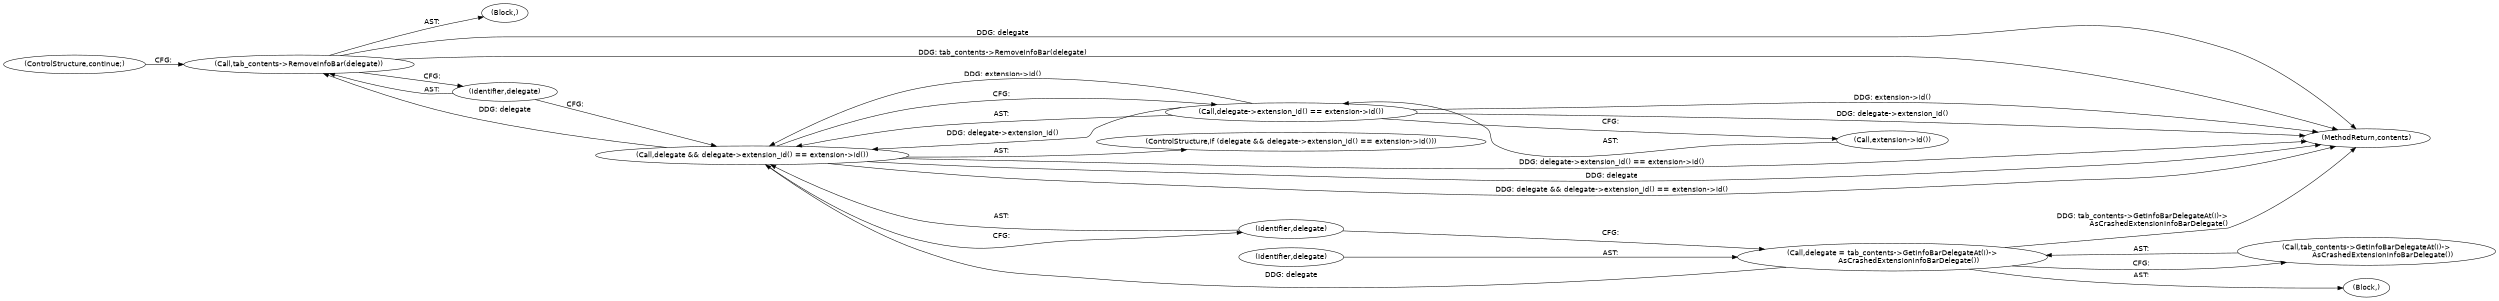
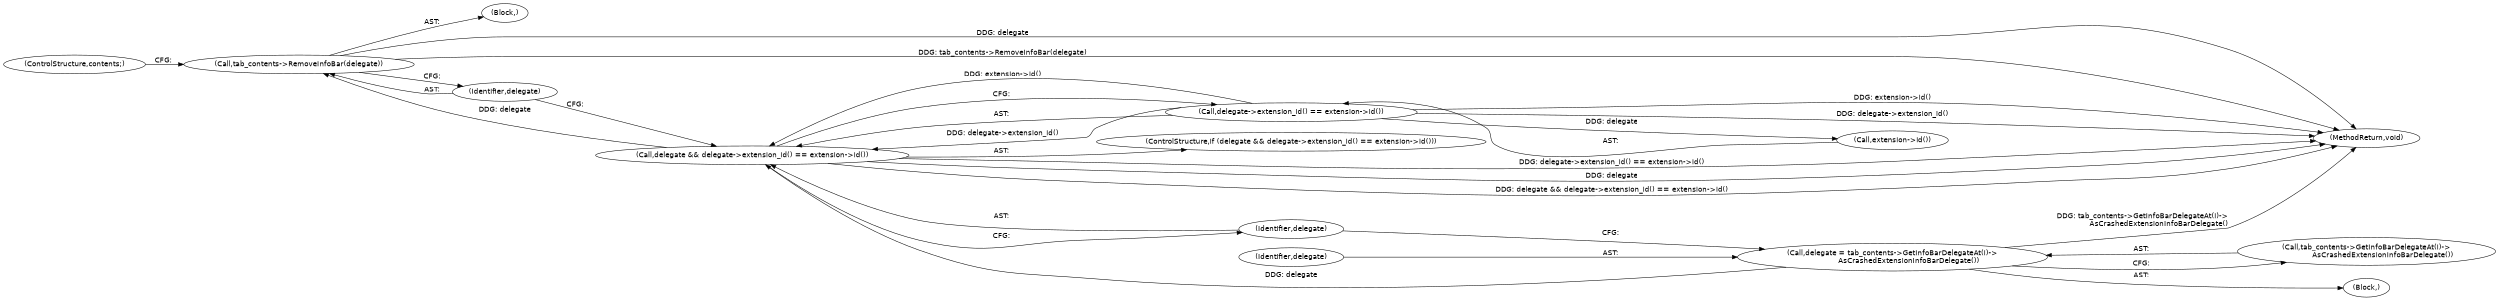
(75, 64) -> (75, 64)
(1612, 122) -> (1612, 122)
(2367, 138) -> (2367, 138)
